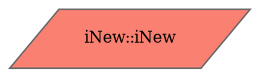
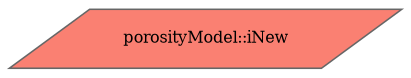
(130, 39) -> (206, 39)
